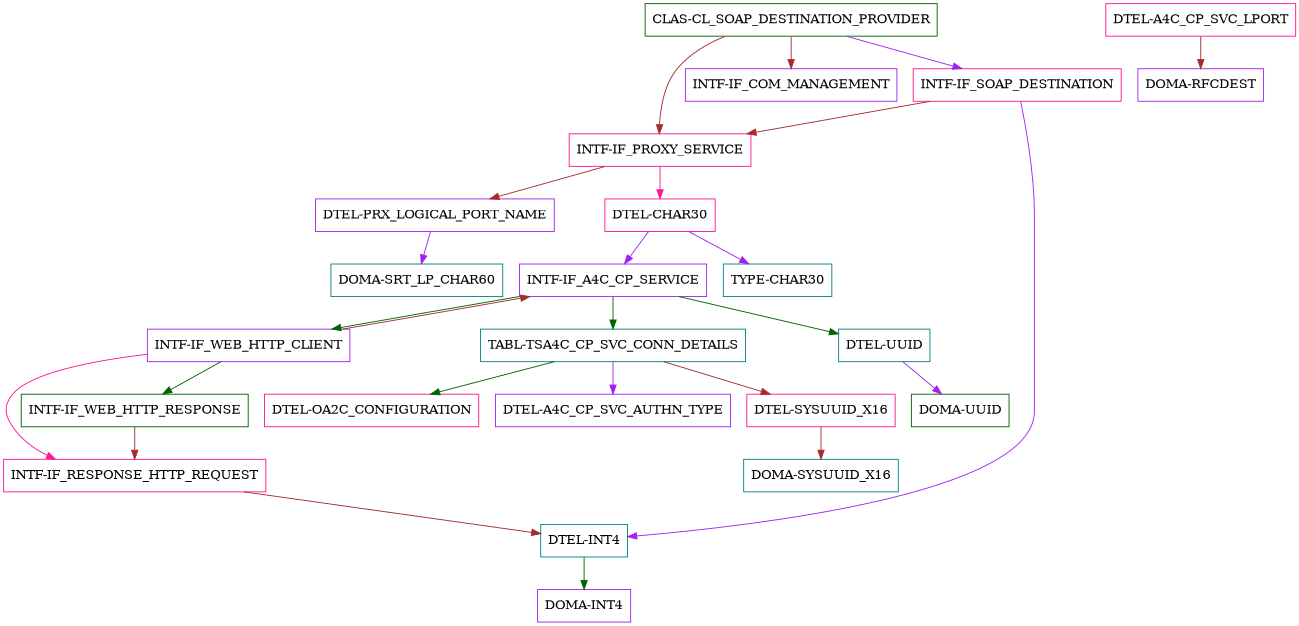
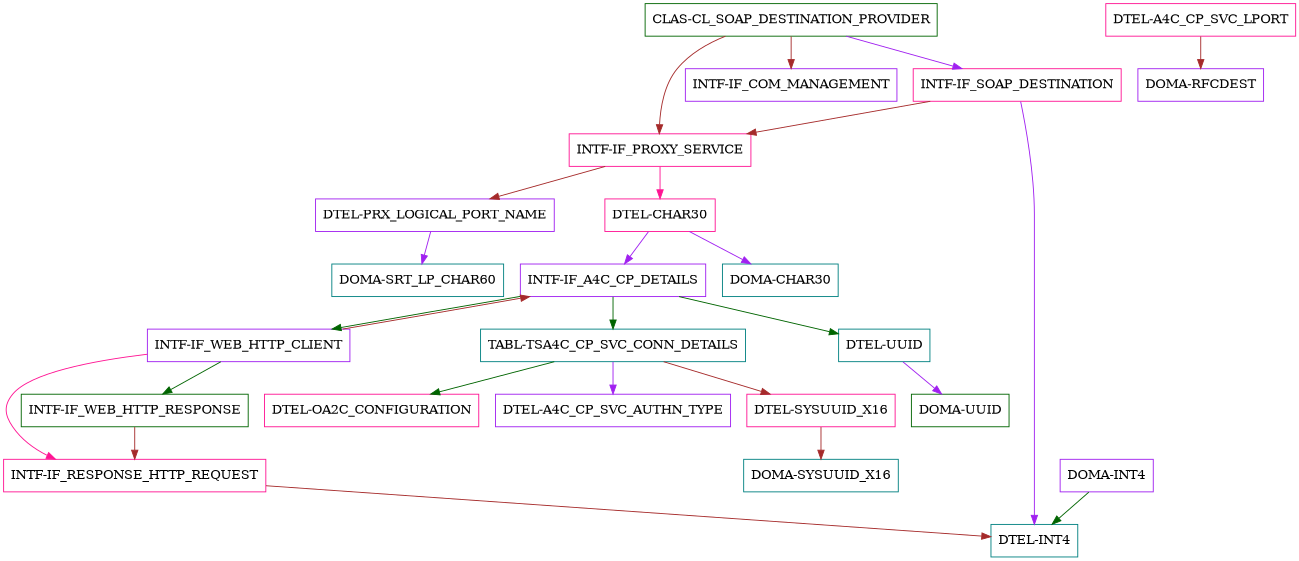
(613, 280) -> (613, 280)
(778, 280) -> (780, 280)
(584, 569) -> (1074, 505)
